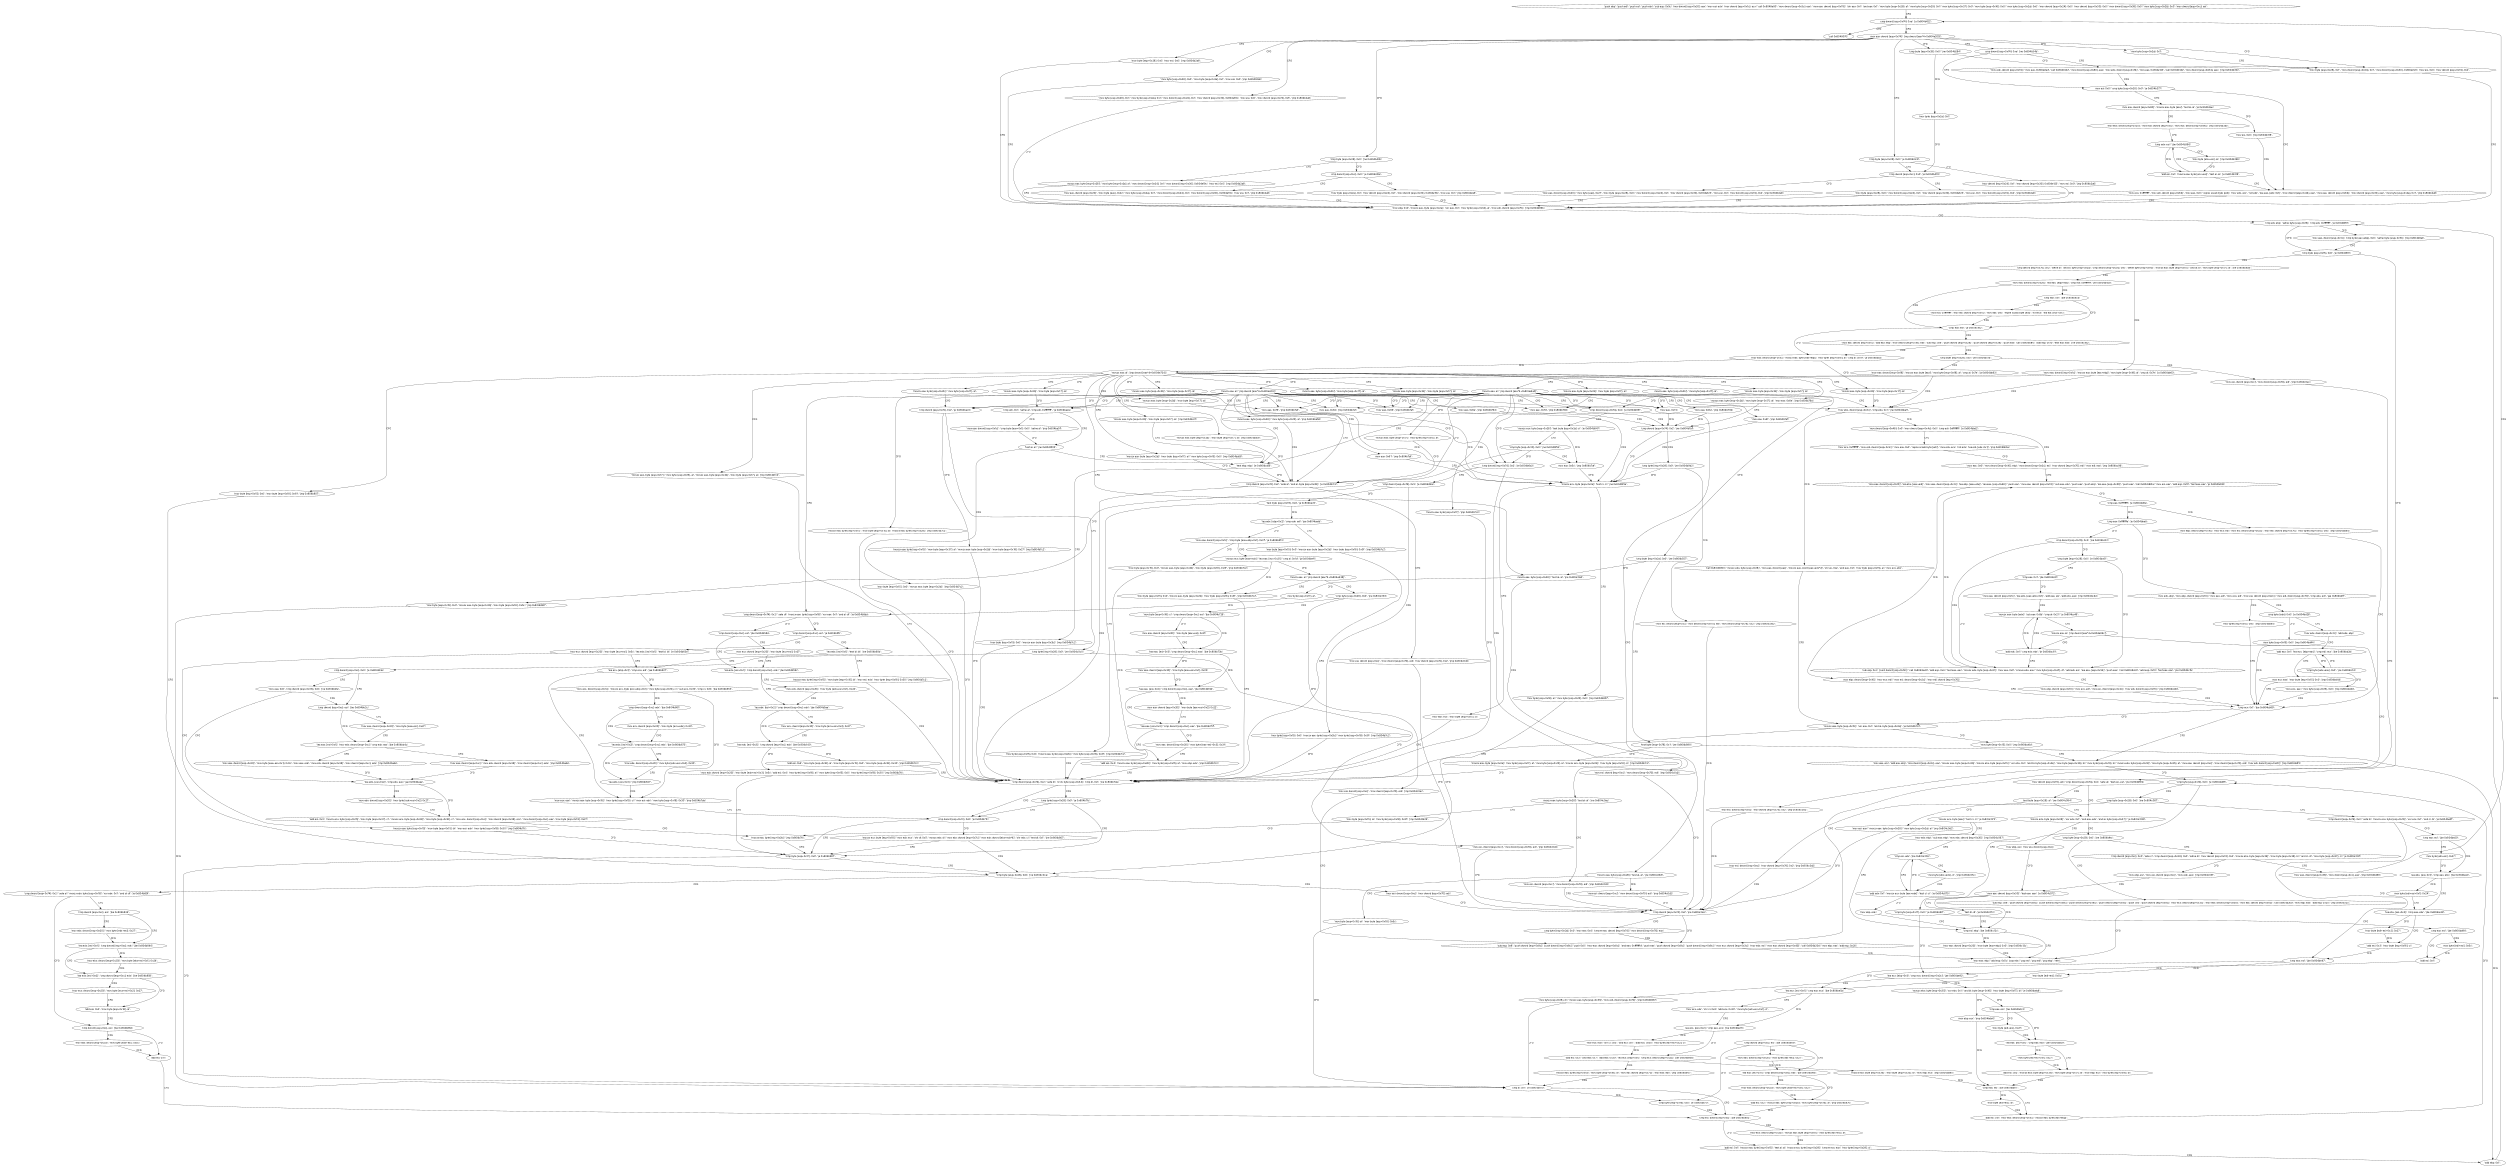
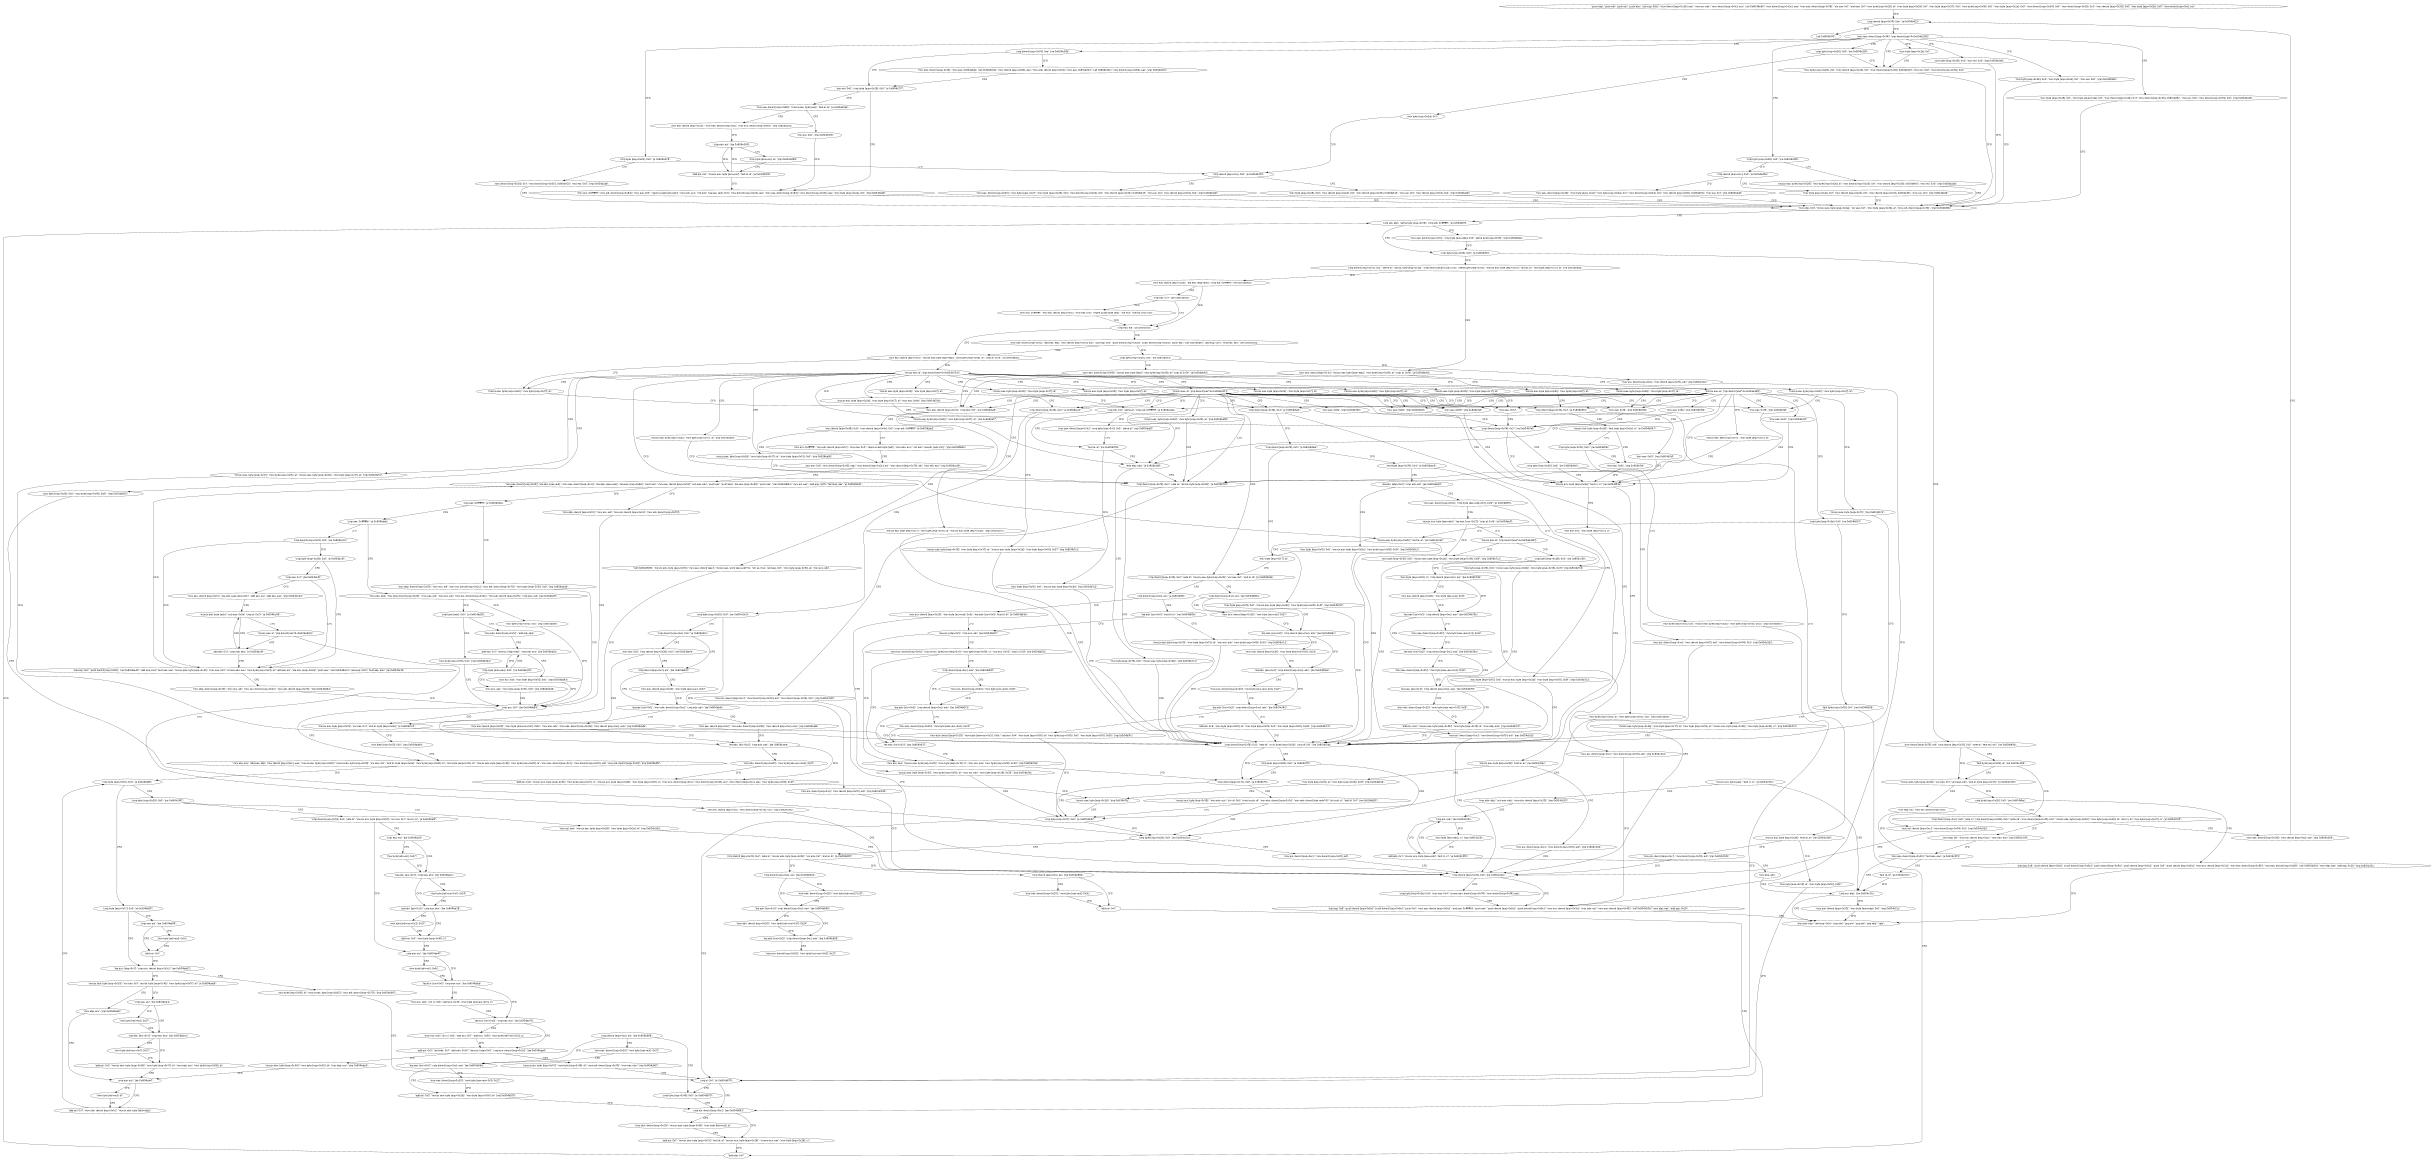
(1522, 456) -> (1242, 399)
(108, 1009) -> none
